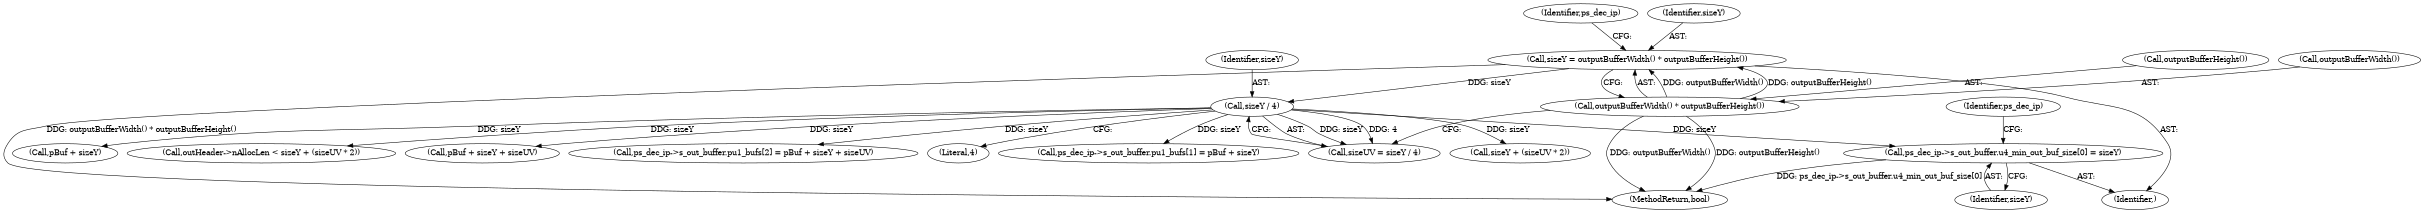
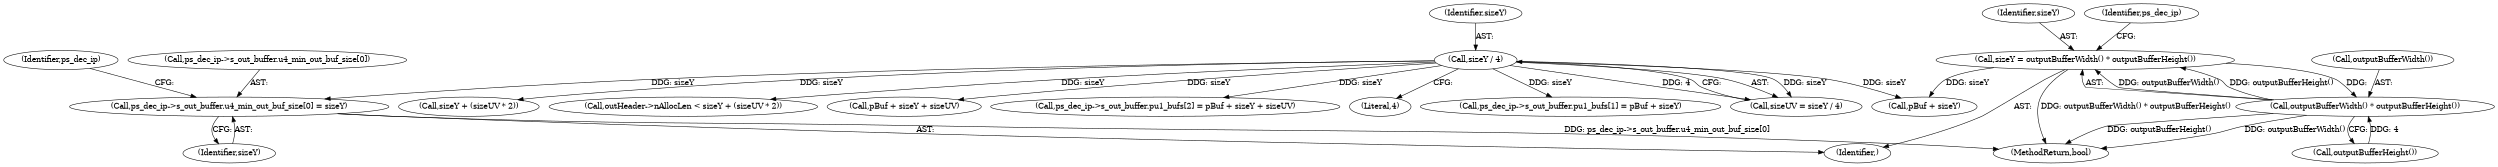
none -> (267, 60)
(1614, 83) -> (2358, 83)
(1975, 83) -> (2384, 130)
(1431, 85) -> (1960, 74)
(1484, 118) -> (2348, 127)
